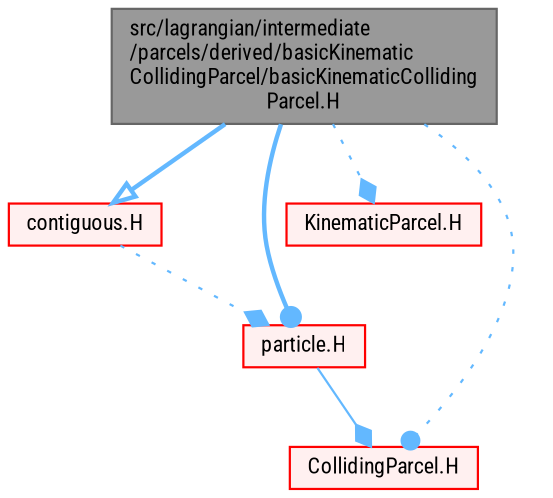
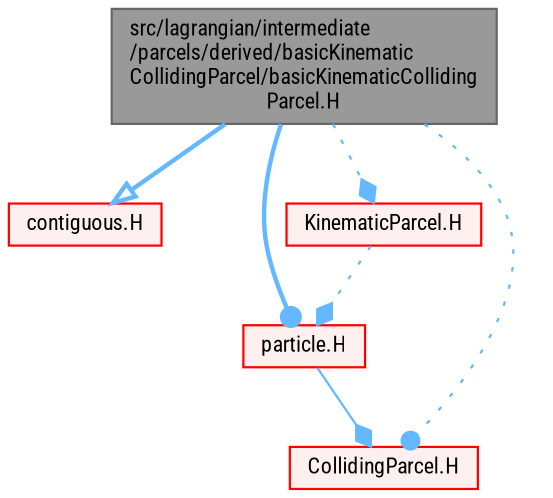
(183, 279) -> (351, 274)
